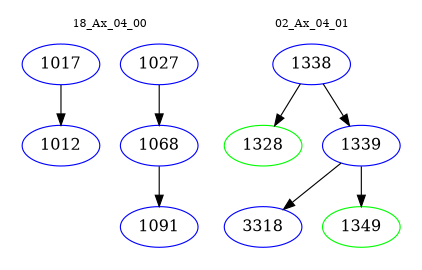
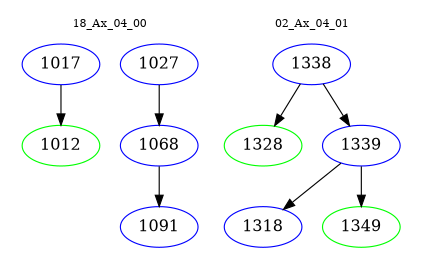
(61, 146) -> (61, 146)
(263, 227) -> (263, 227)
